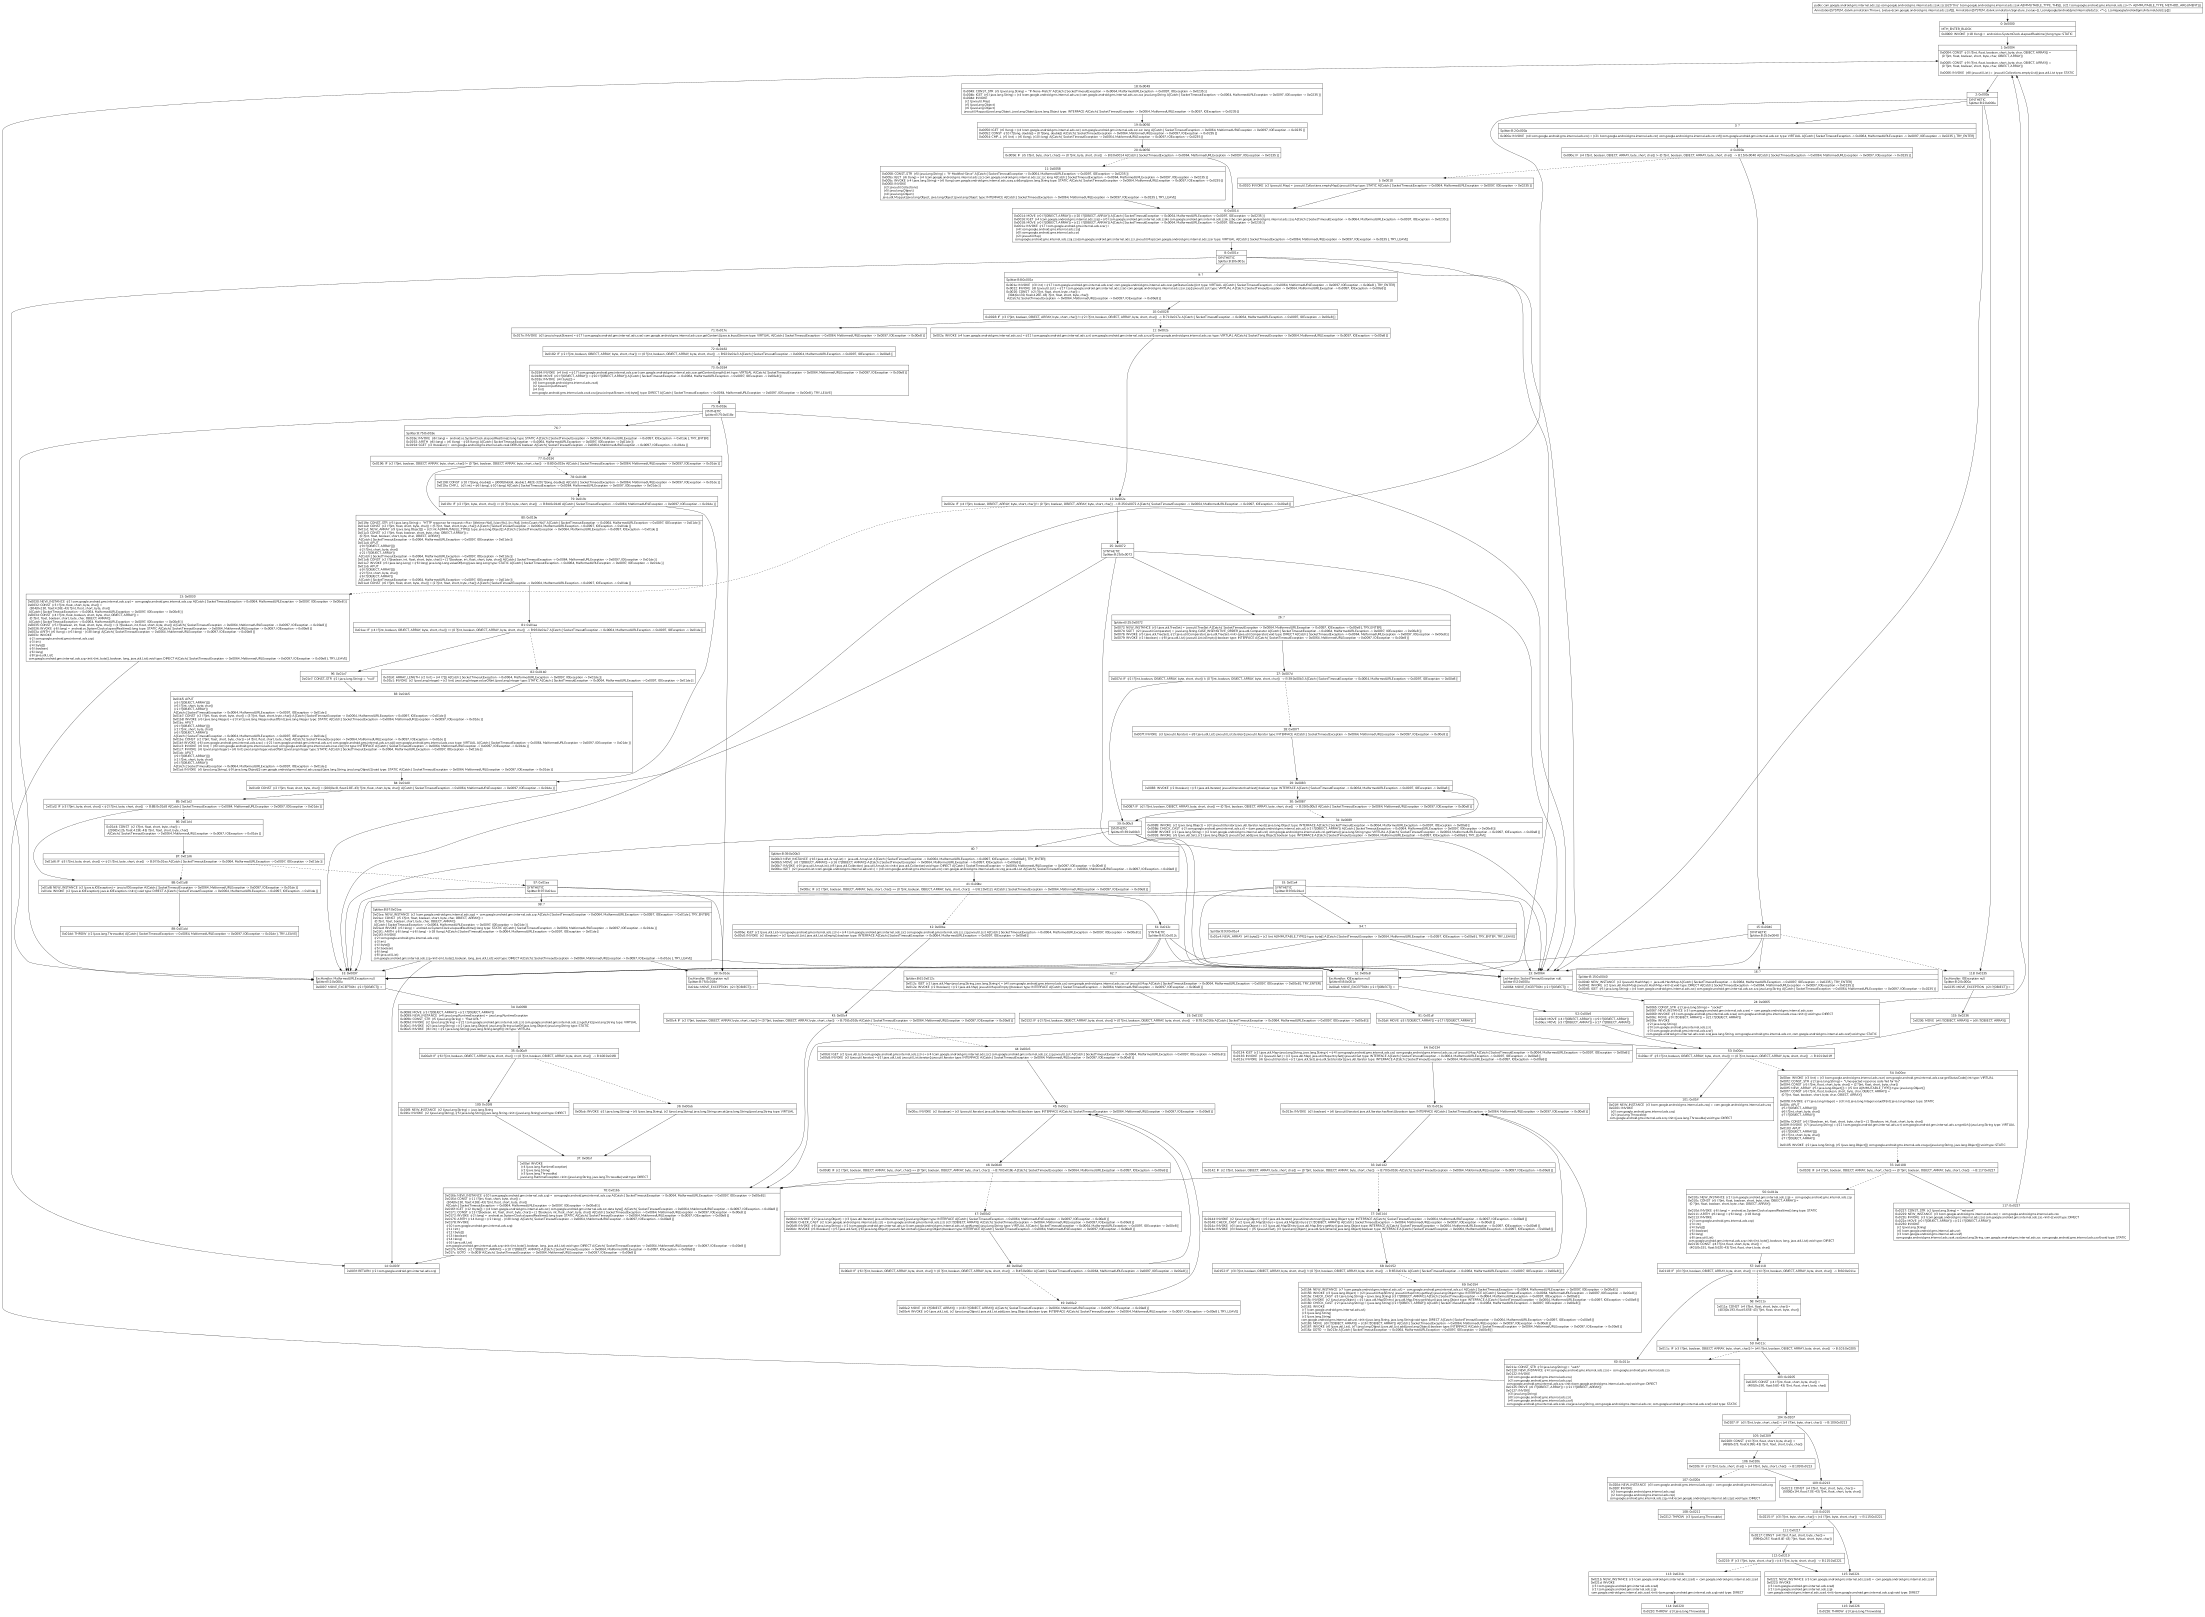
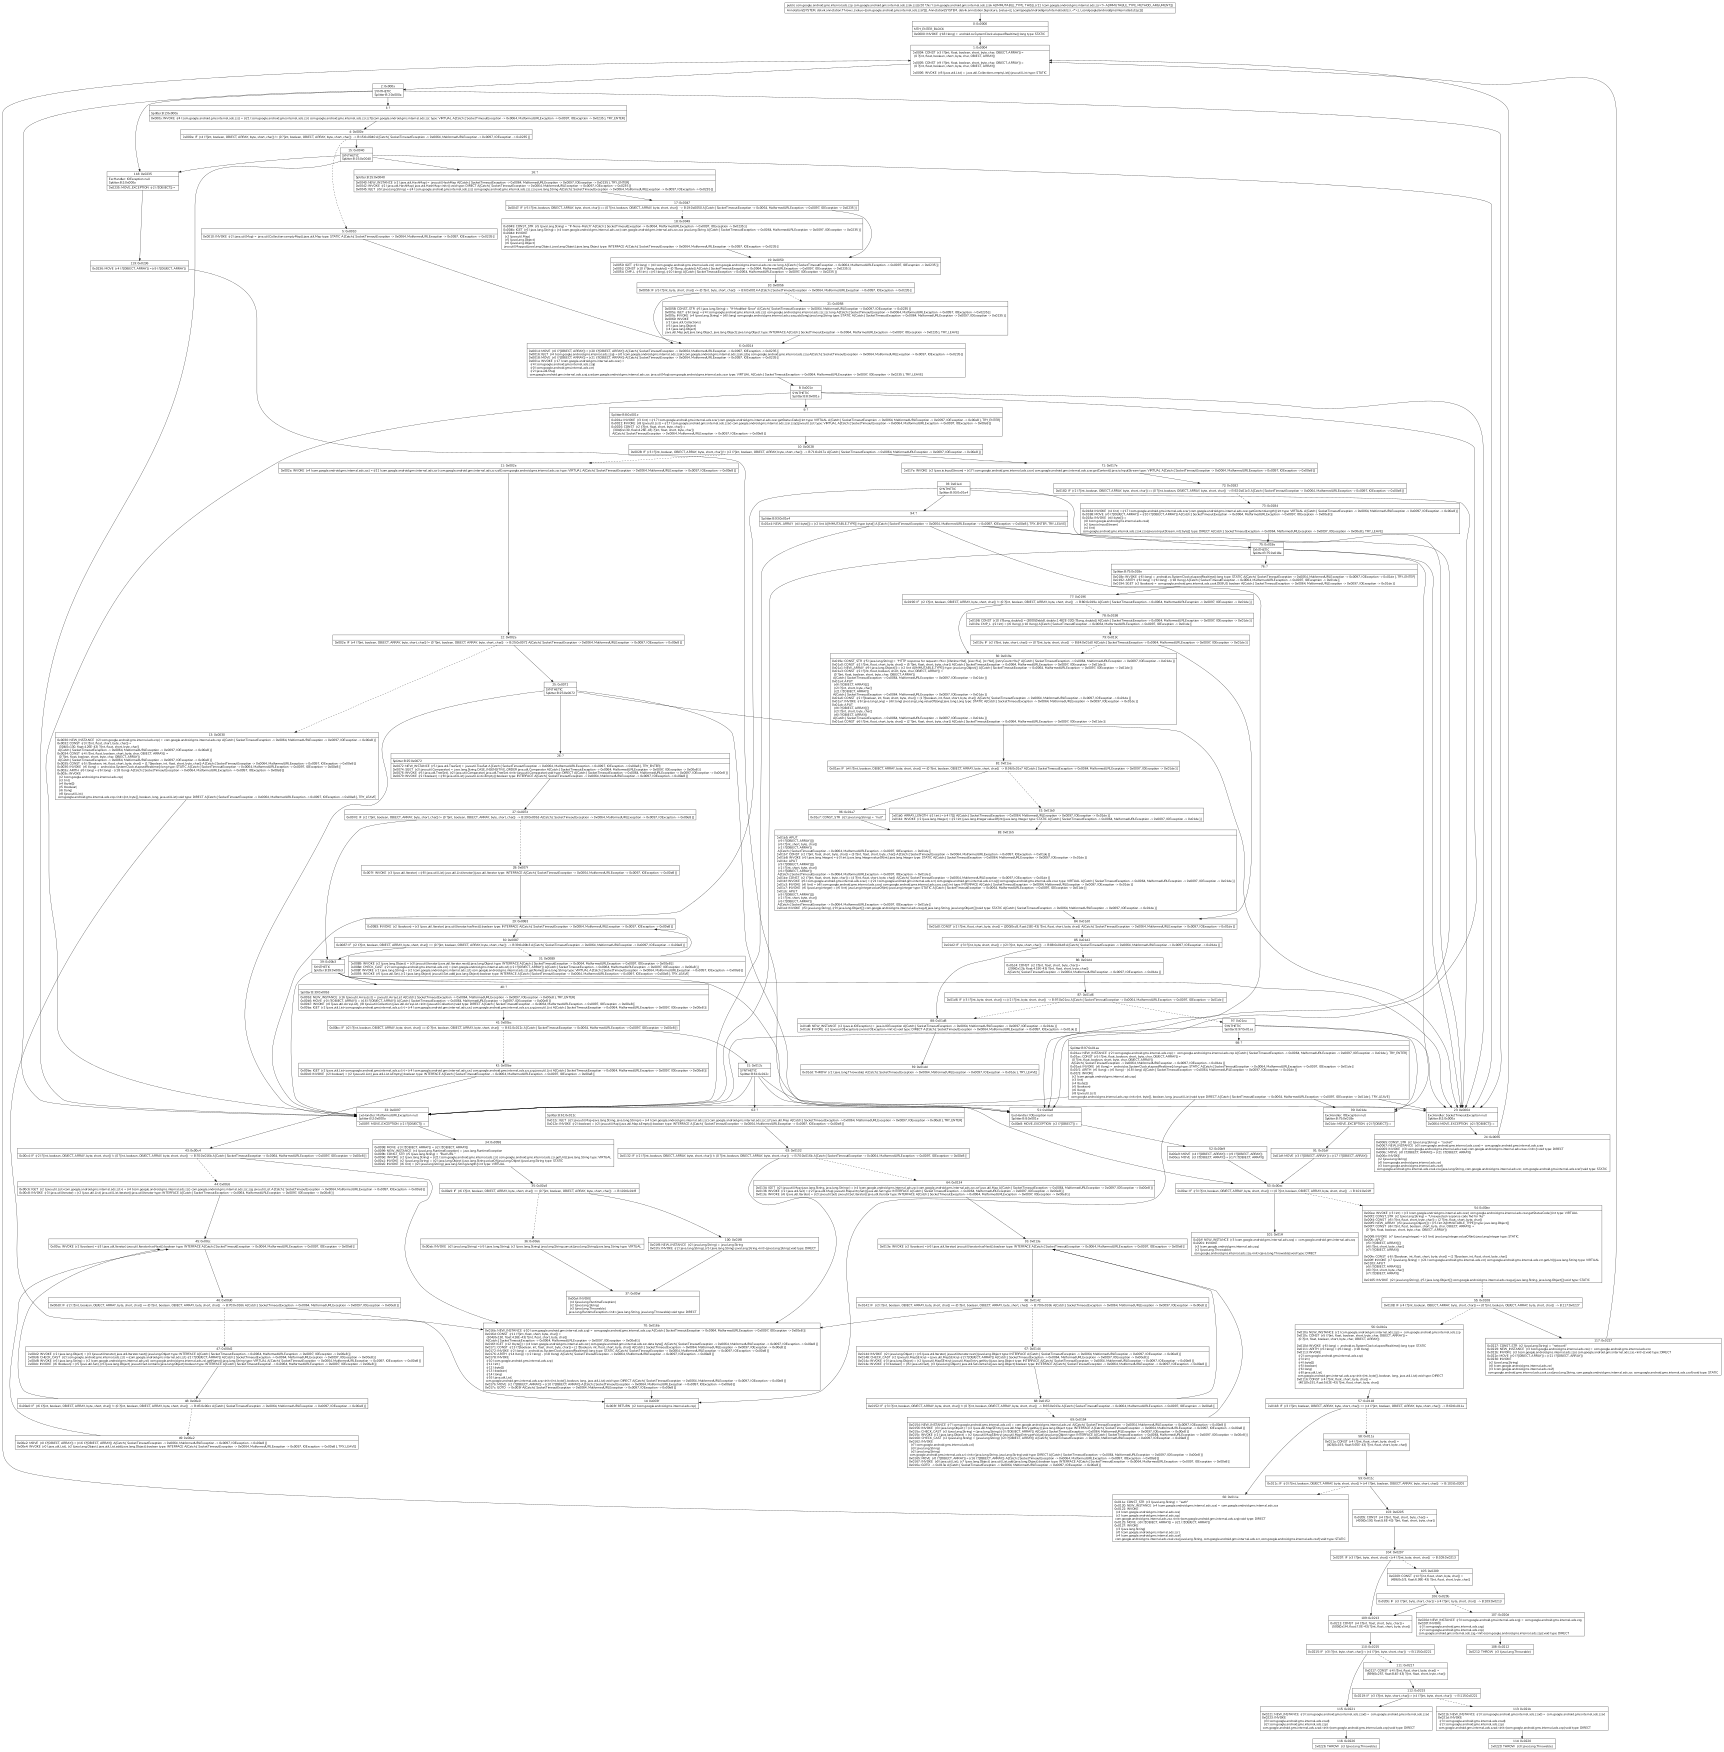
none -> (682, 205)
none -> (1170, 542)
(1863, 951) -> (260, 161)
